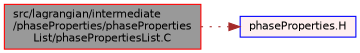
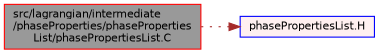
(298, 27) -> (307, 27)
